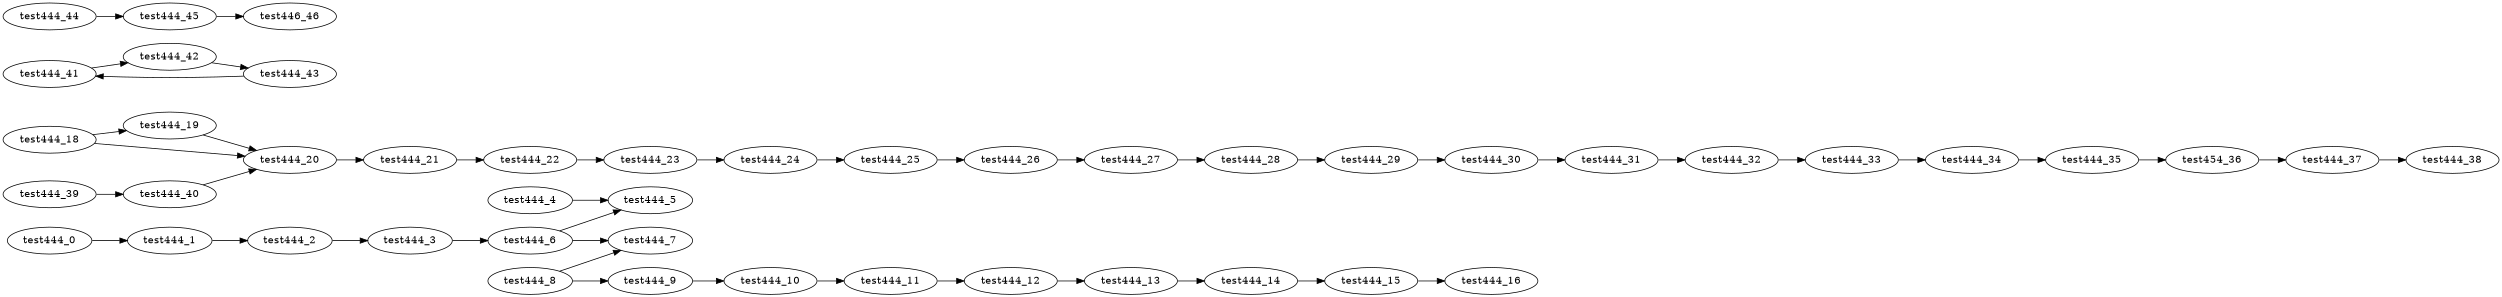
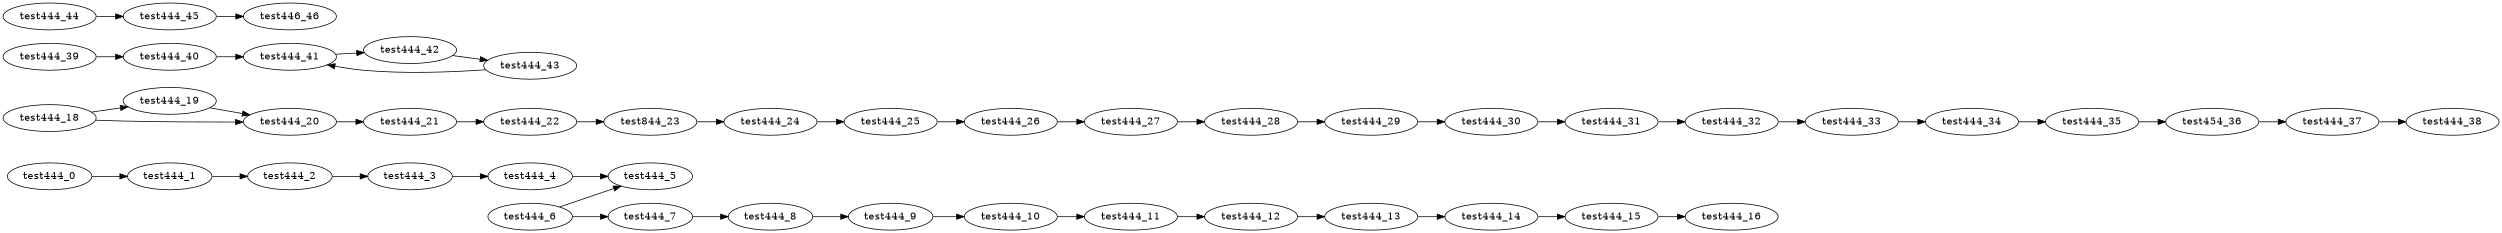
(650, 160) -> (650, 122)
(226, 178) -> (226, 57)
(466, 241) -> (466, 176)
(587, 262) -> (707, 217)
